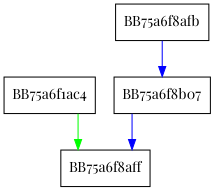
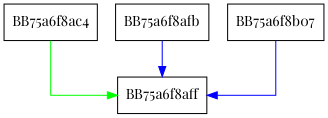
(162, 54) -> (162, 54)
(50, 95) -> (51, 22)
